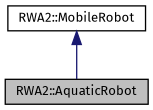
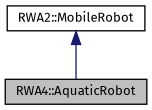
(77, 92) -> (76, 92)
